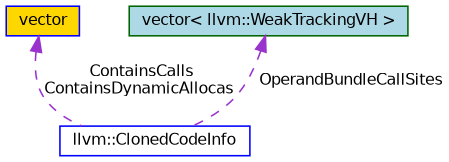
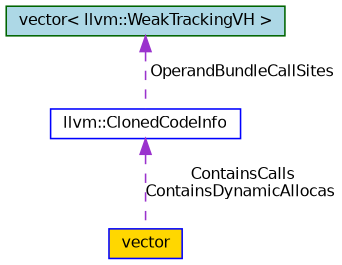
(44, 98) -> (146, 192)
